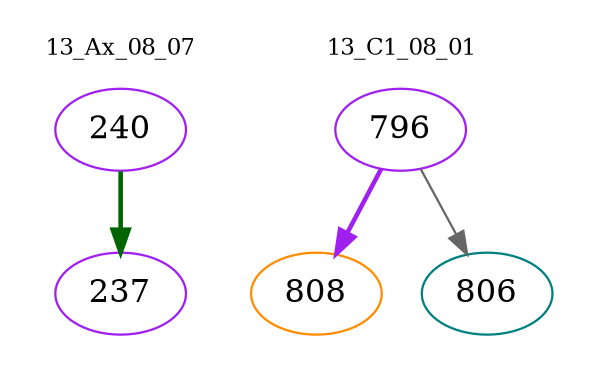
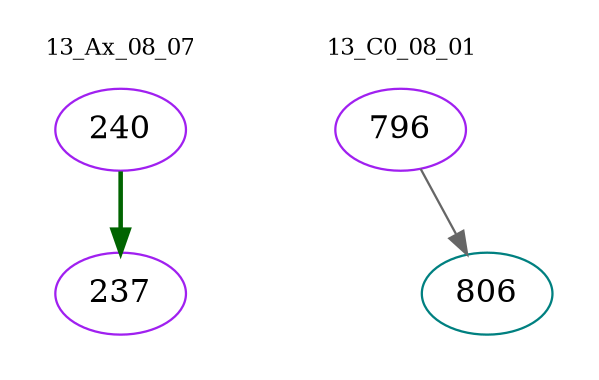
(402, 49) -> (402, 49)
(316, 294) -> none
